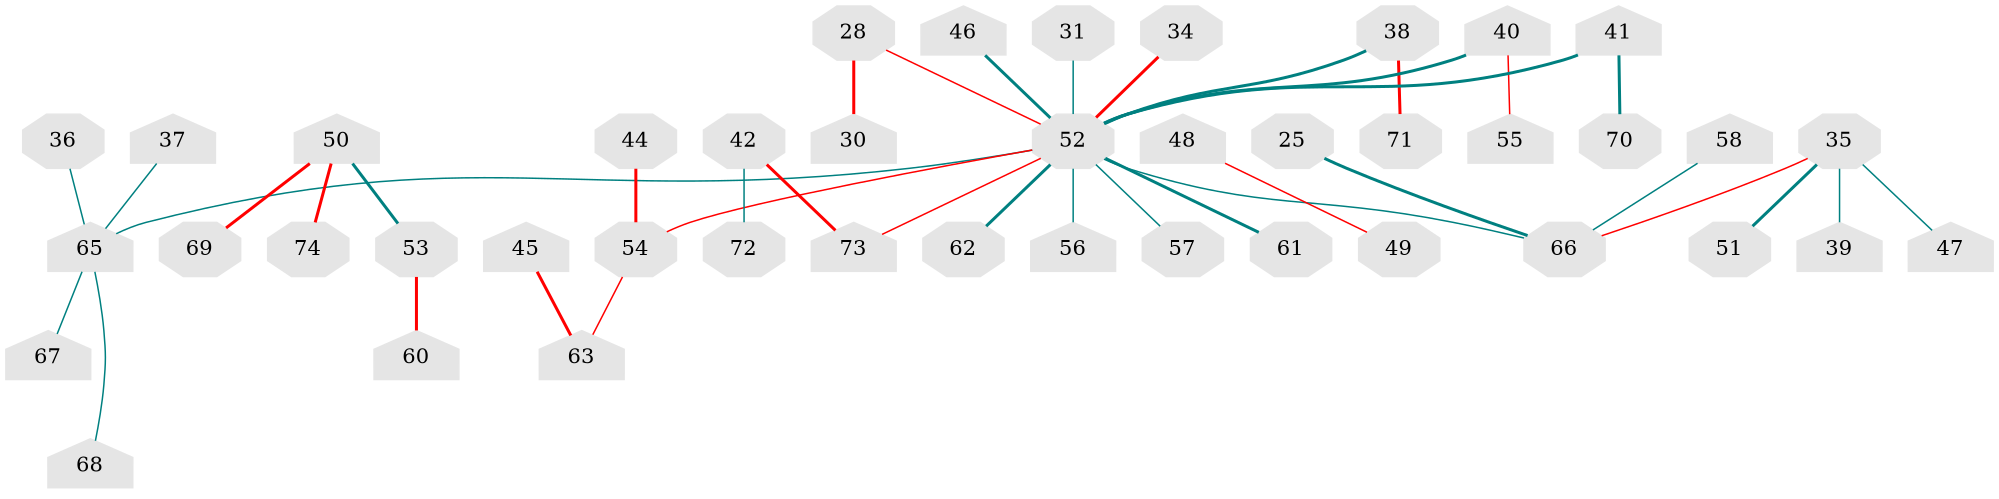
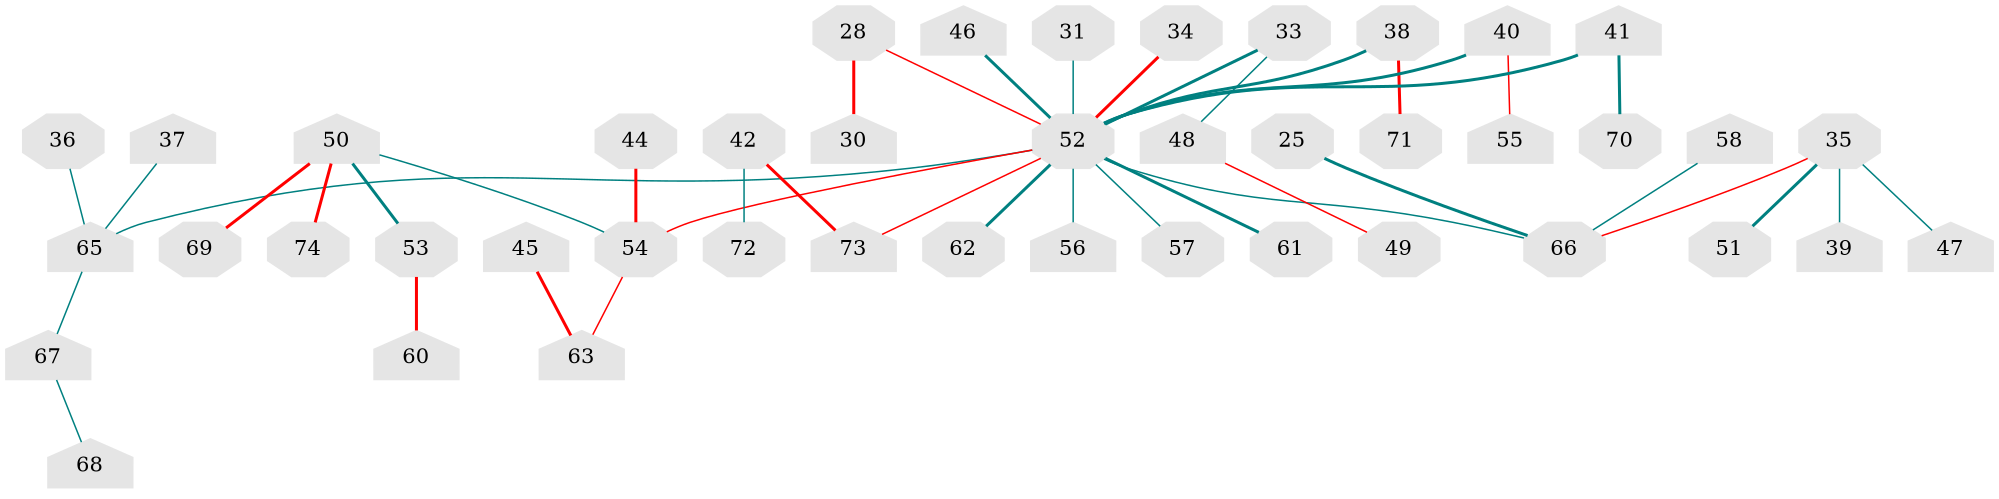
none -> (1290, 33)
none -> (493, 190)
(105, 356) -> (69, 411)
